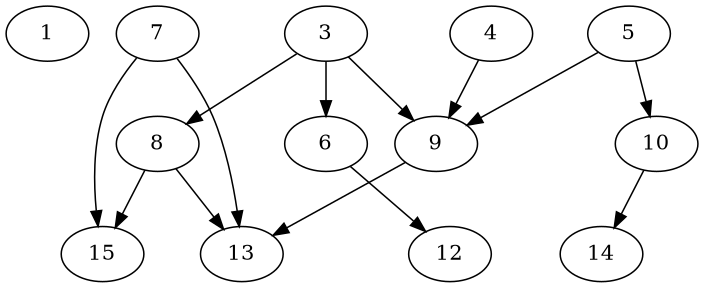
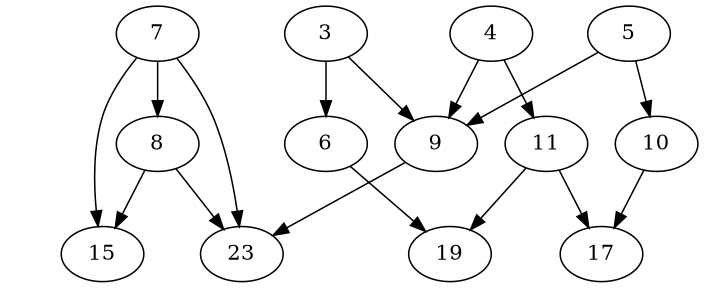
(47, 34) -> none
(248, 85) -> (158, 81)
none -> (546, 144)
(242, 254) -> (242, 254)
(450, 254) -> (450, 254)
(602, 254) -> (602, 254)
